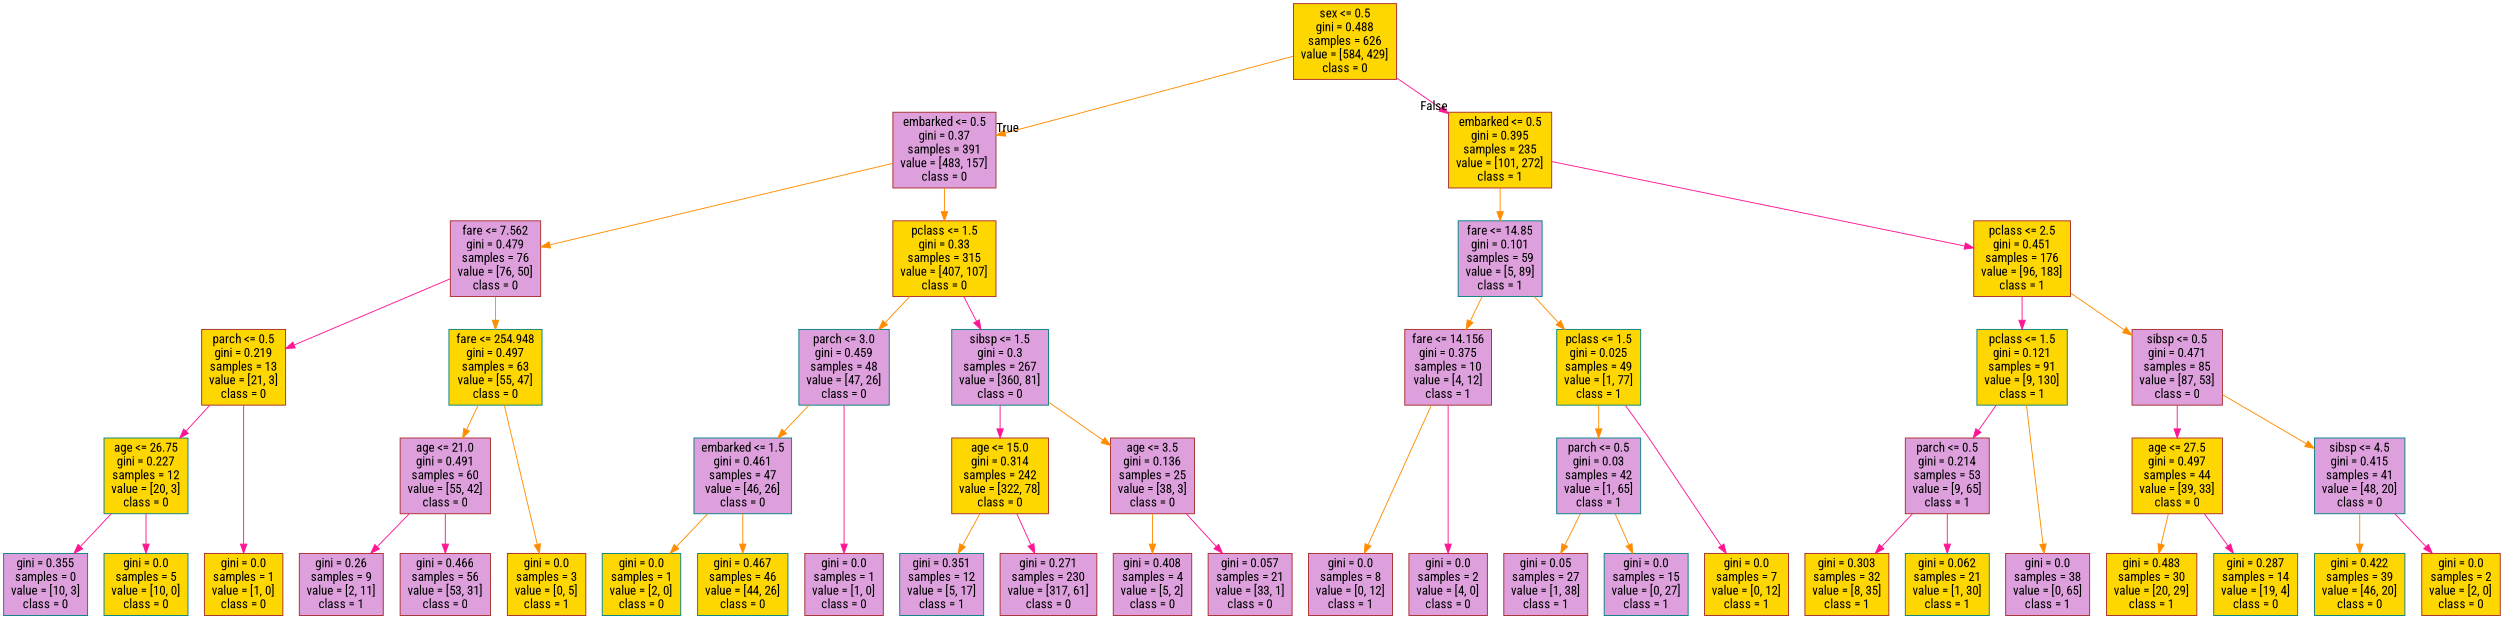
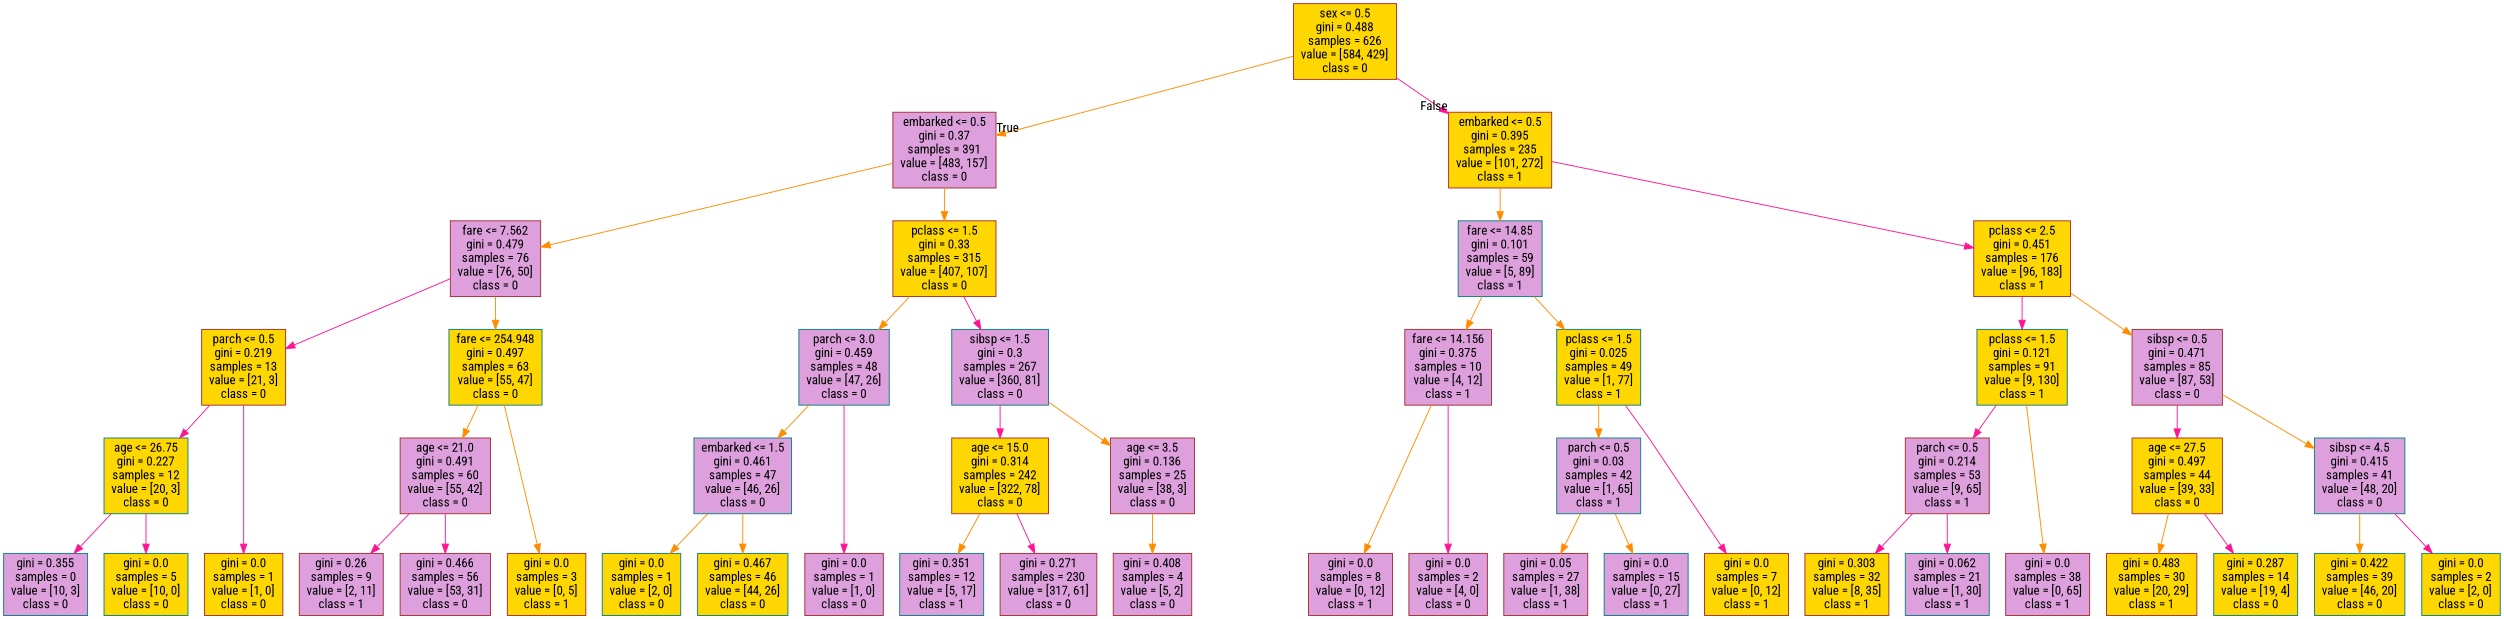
(1250, 584) -> none
(1947, 584) -> (1947, 584)
(2461, 584) -> (2461, 584)
